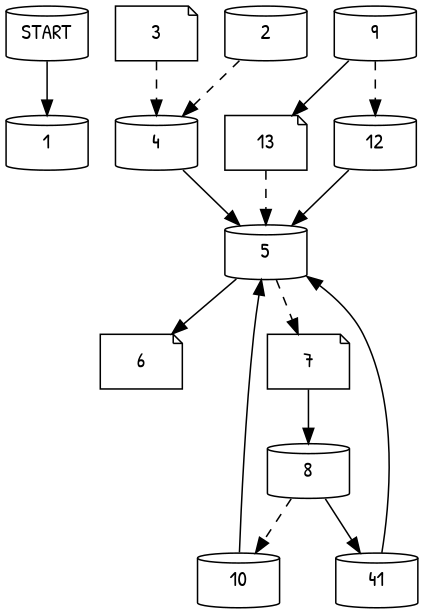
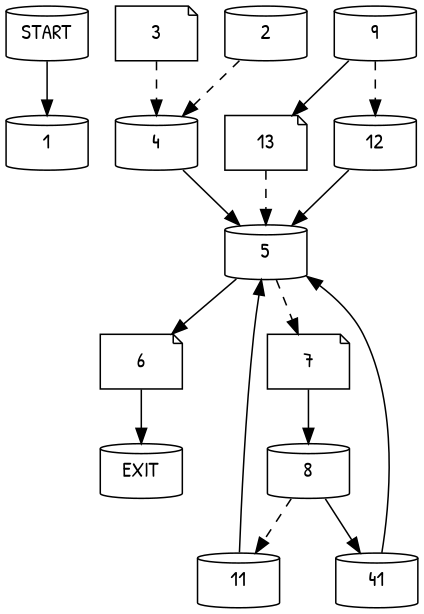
none -> (141, 471)
(239, 580) -> (239, 580)
